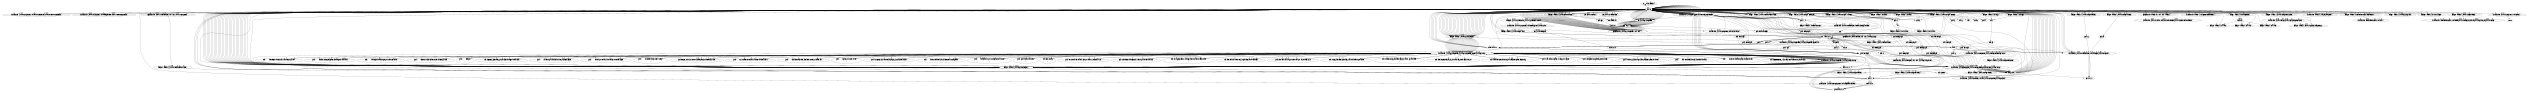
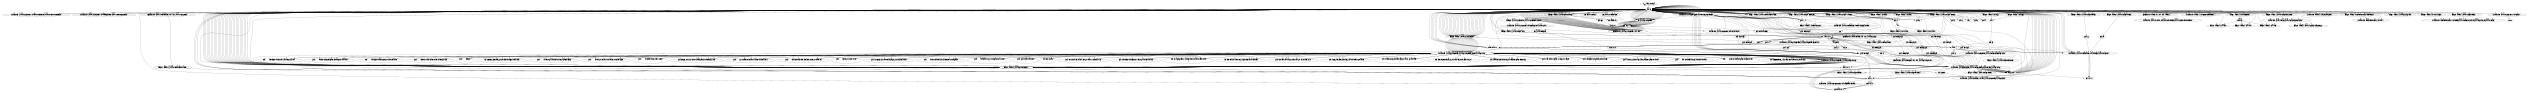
(1649, 4) -> (1649, 4)
